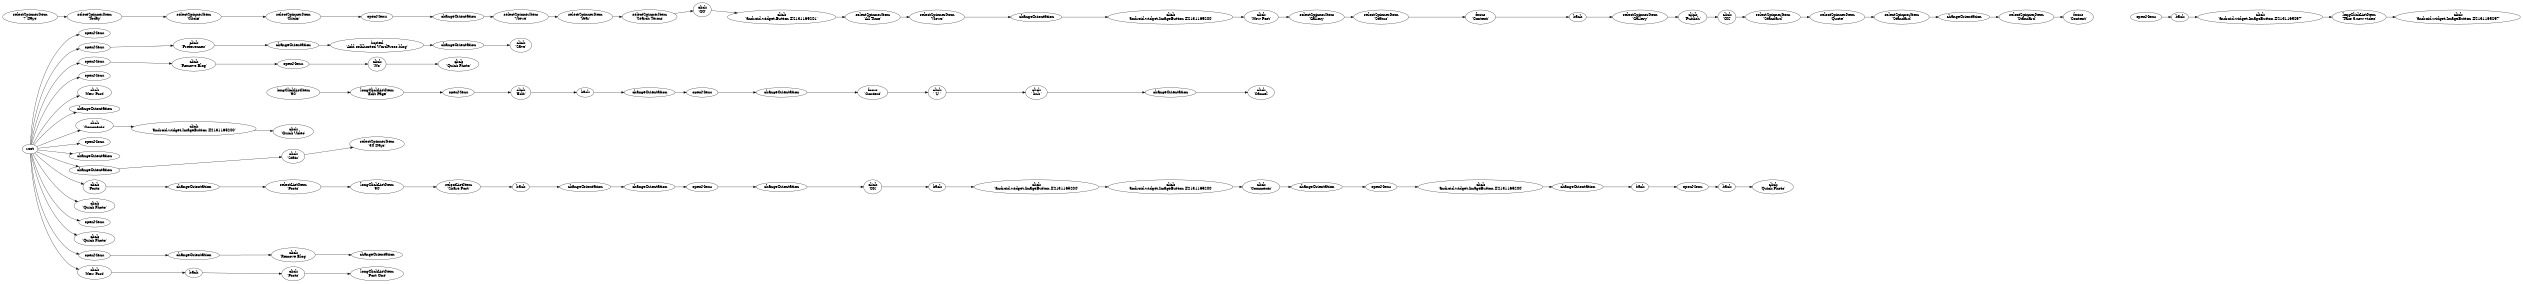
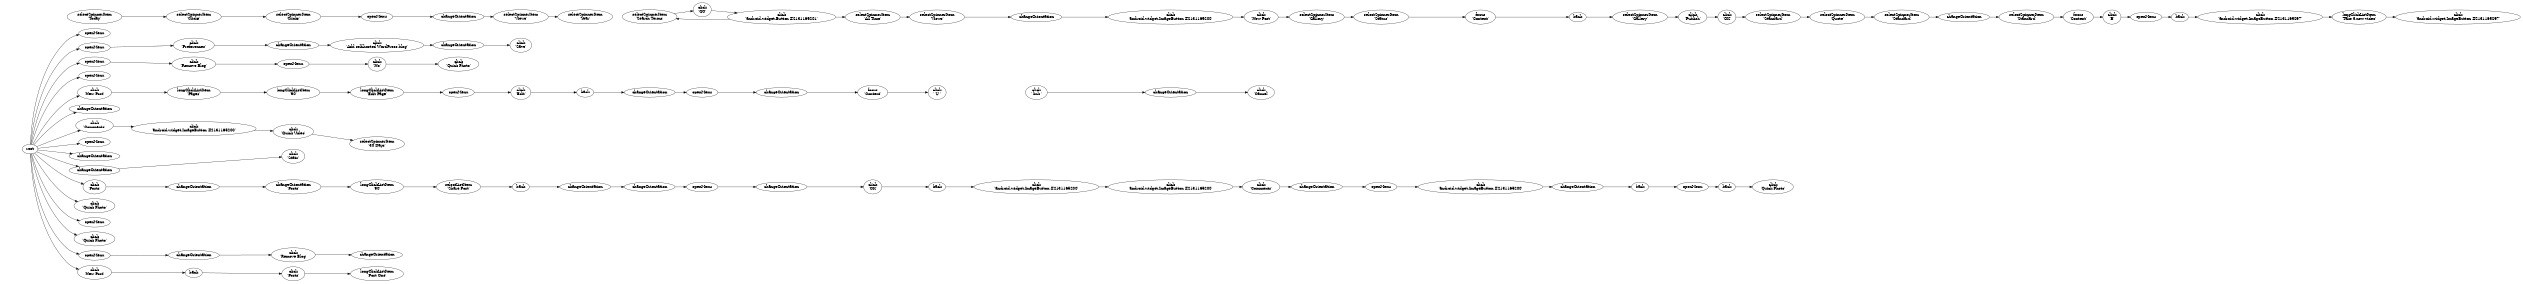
(30, 17) -> none
(616, 17) -> (704, 19)
none -> (2112, 17)
(377, 45) -> (377, 45)
none -> (194, 92)
(984, 92) -> none
(328, 151) -> (331, 137)
(293, 187) -> (293, 187)
